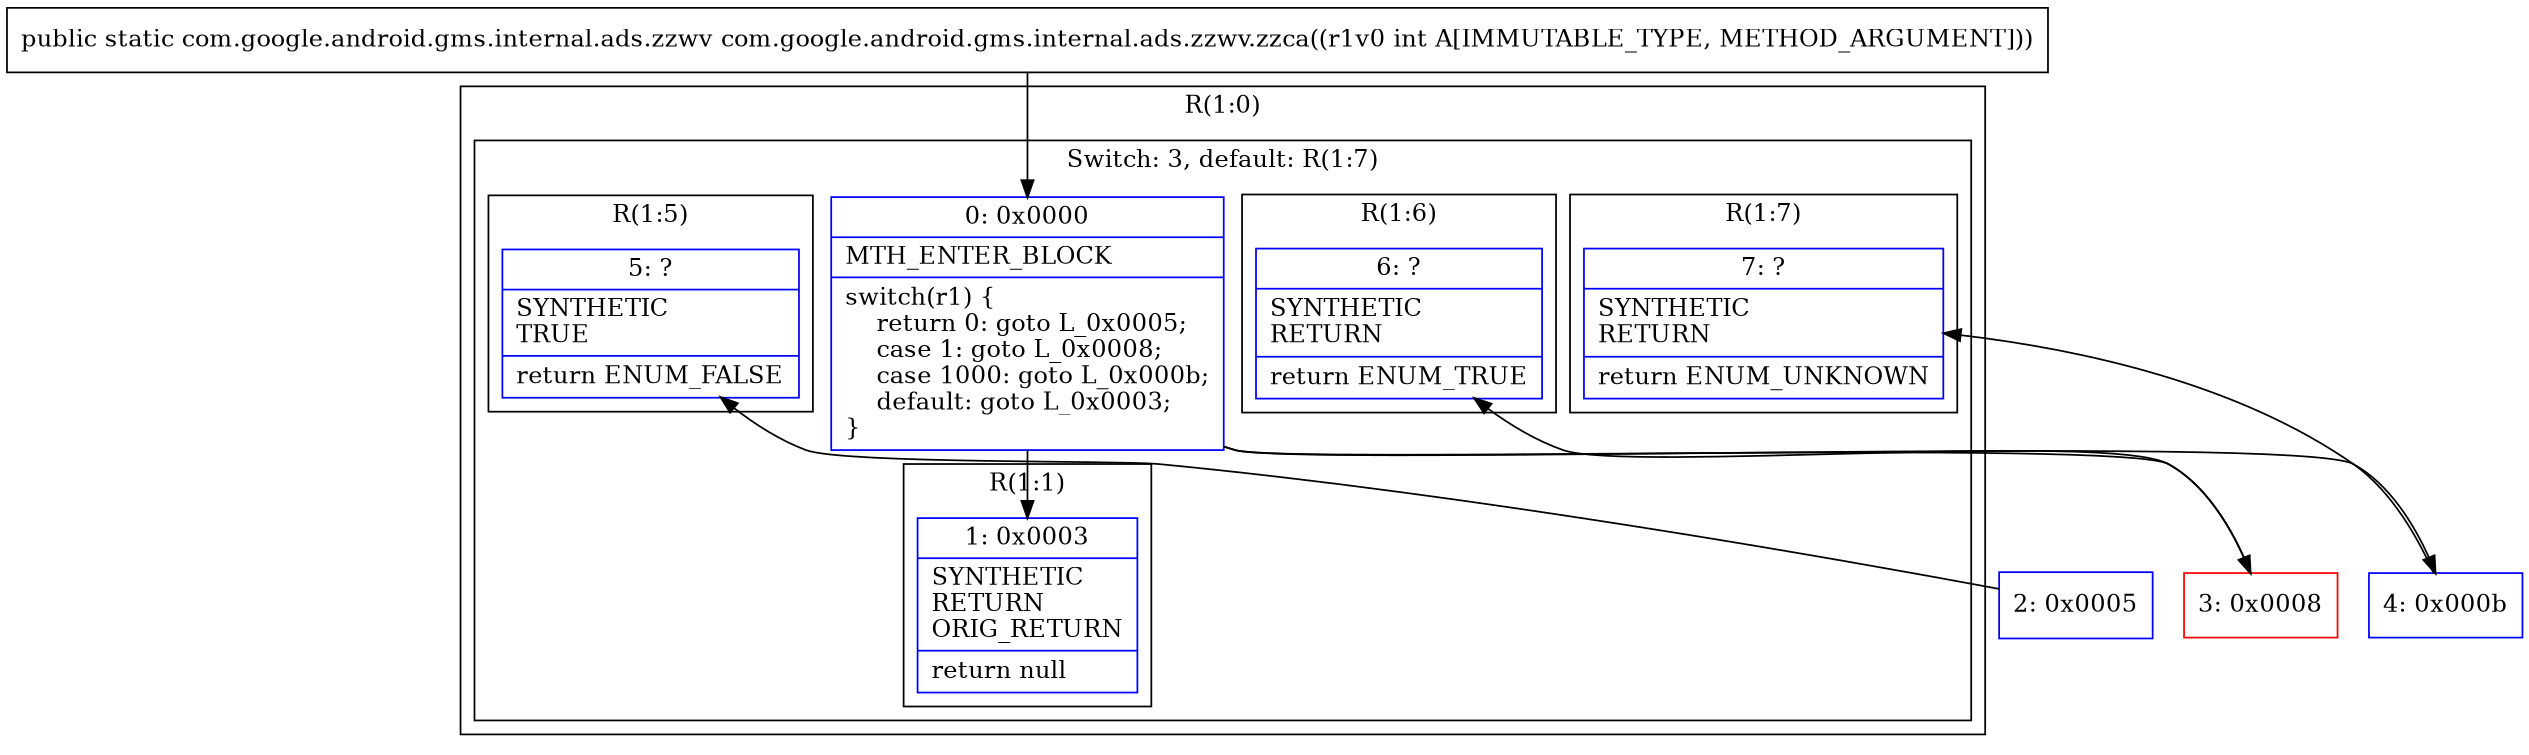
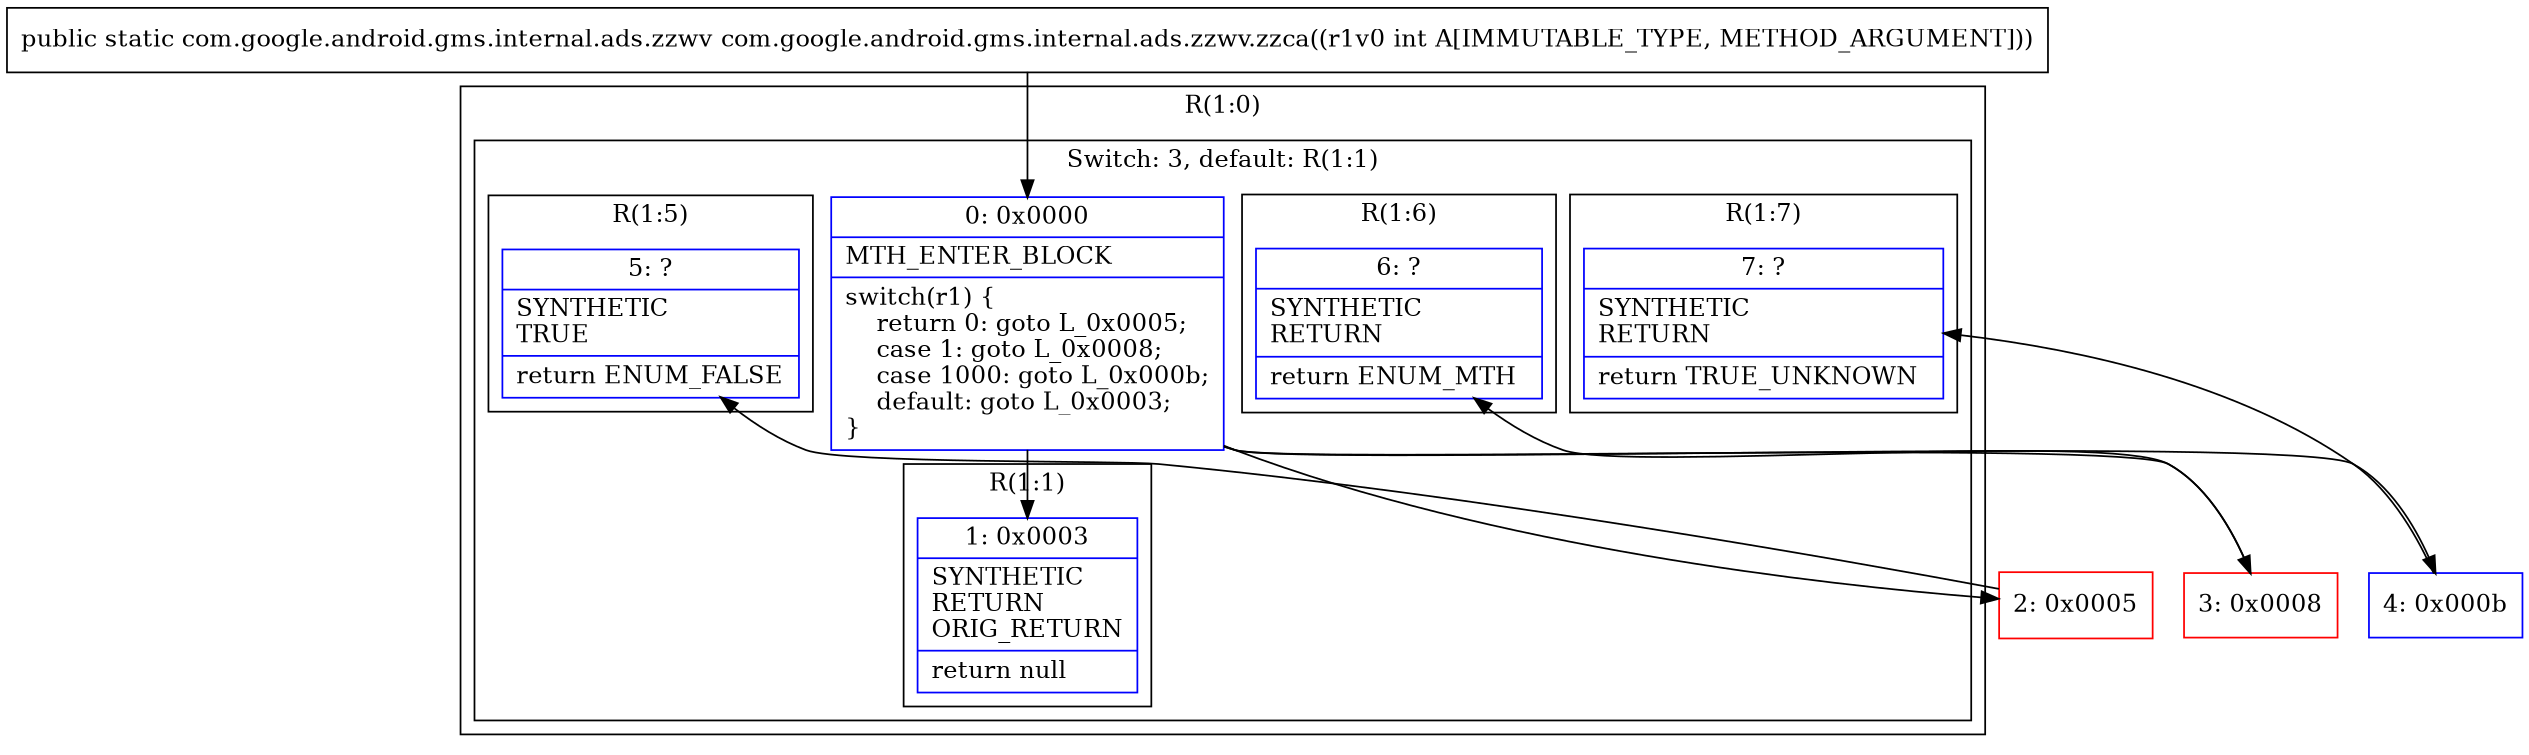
(1223, 160) -> (1223, 160)
(1399, 377) -> (1394, 377)
(1764, 377) -> (1758, 377)
none -> (1597, 546)
(2076, 605) -> (2076, 605)
